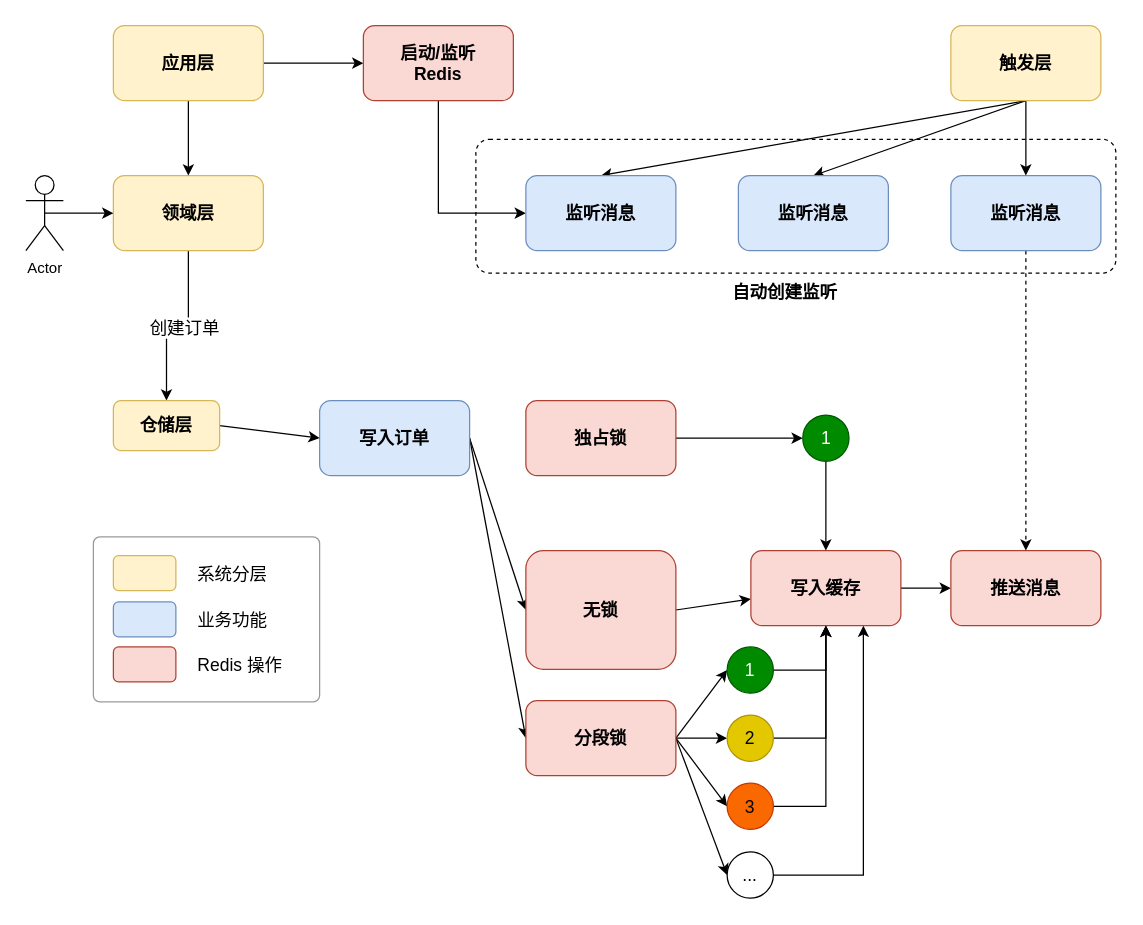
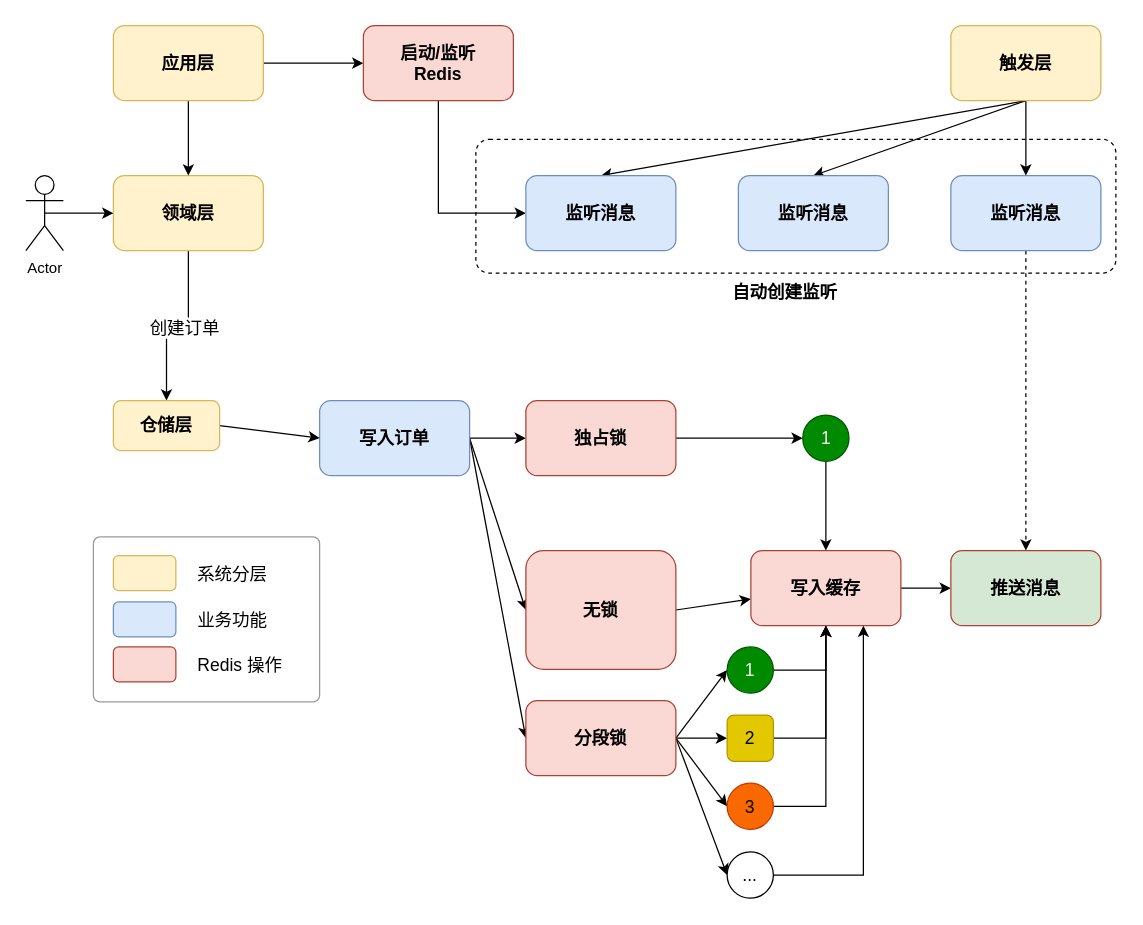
none -> (495, 438)
(1026, 588) -> (1026, 588)
(750, 738) -> (750, 738)
